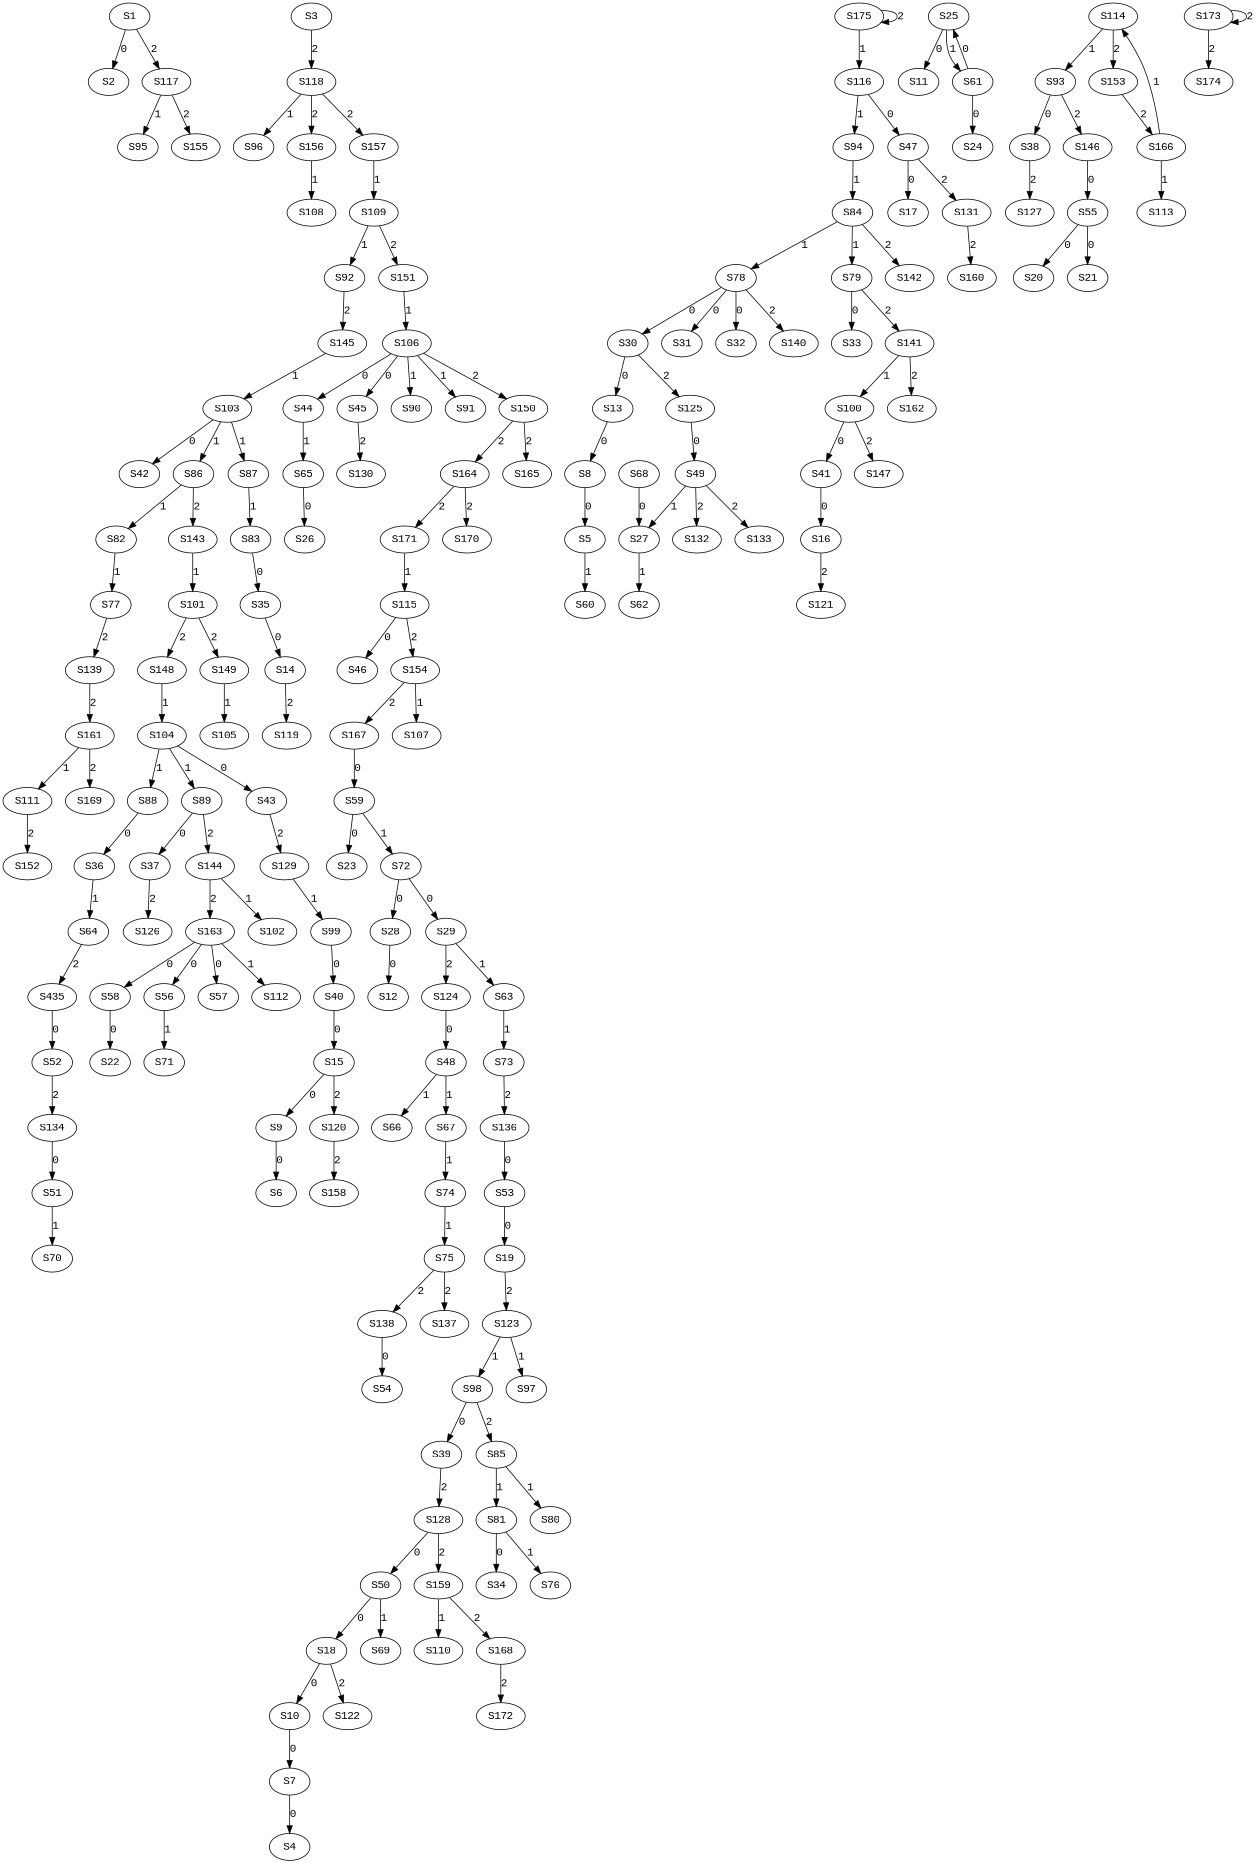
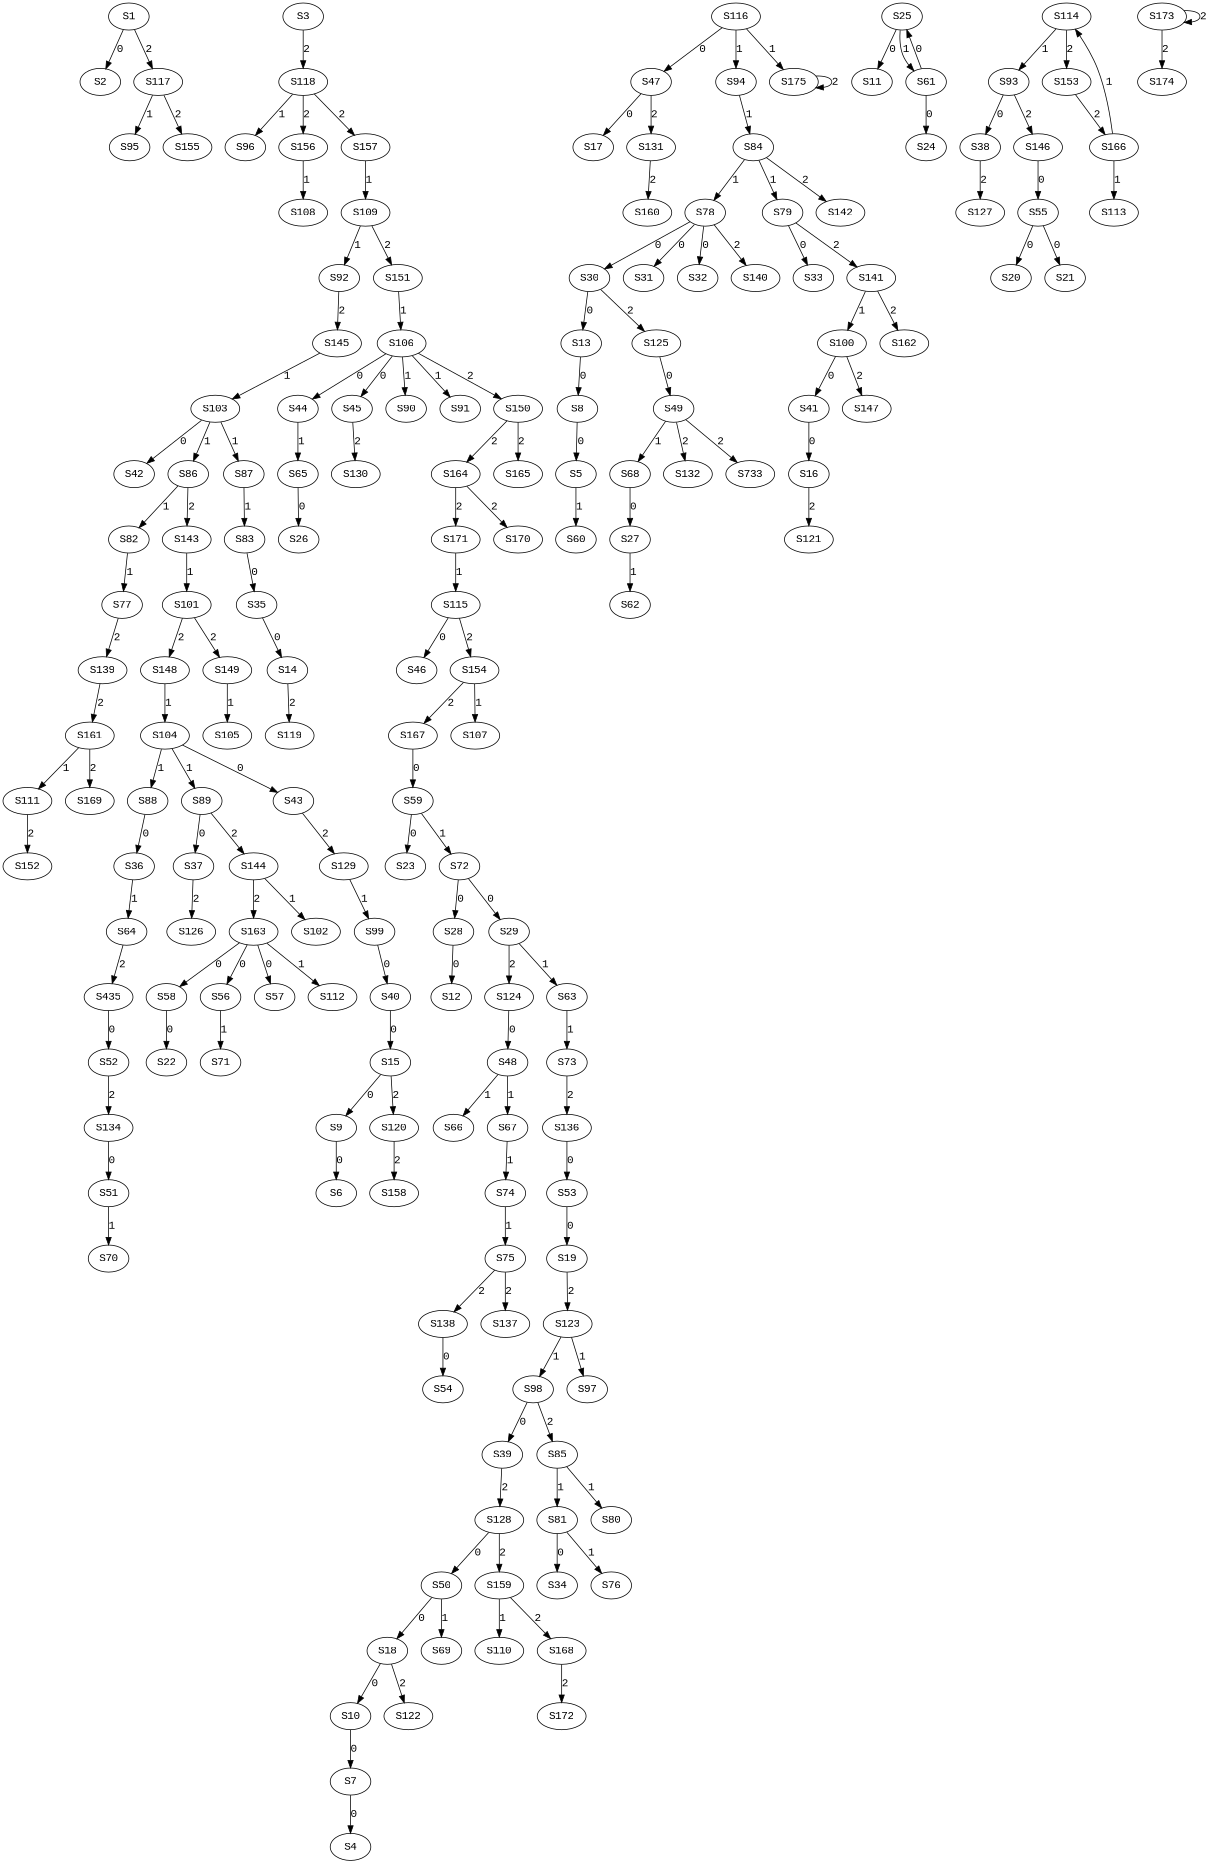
(859, 45) -> (762, 46)
(670, 504) -> (654, 438)
(759, 539) -> (750, 474)
